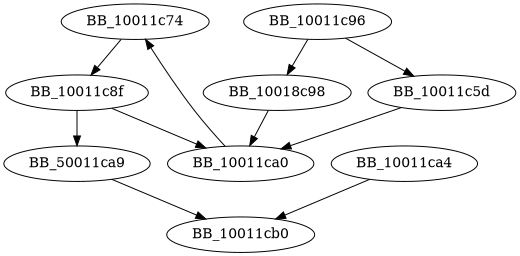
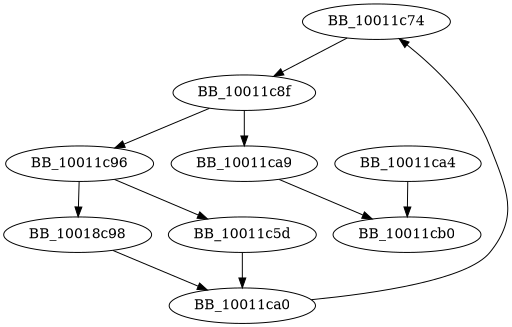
(154, 126) -> (167, 126)
(77, 164) -> (244, 164)
